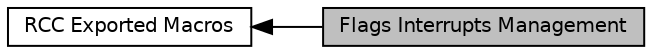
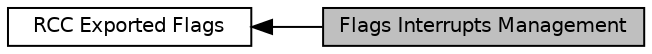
(130, 27) -> (130, 27)
